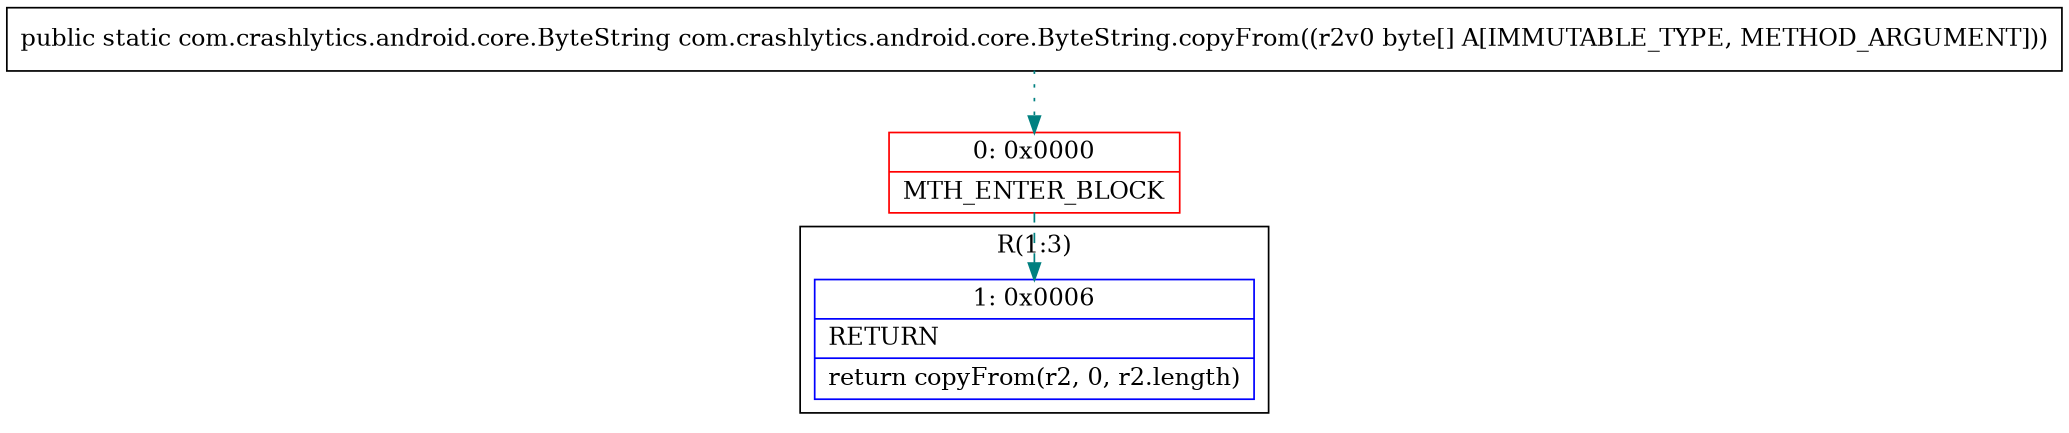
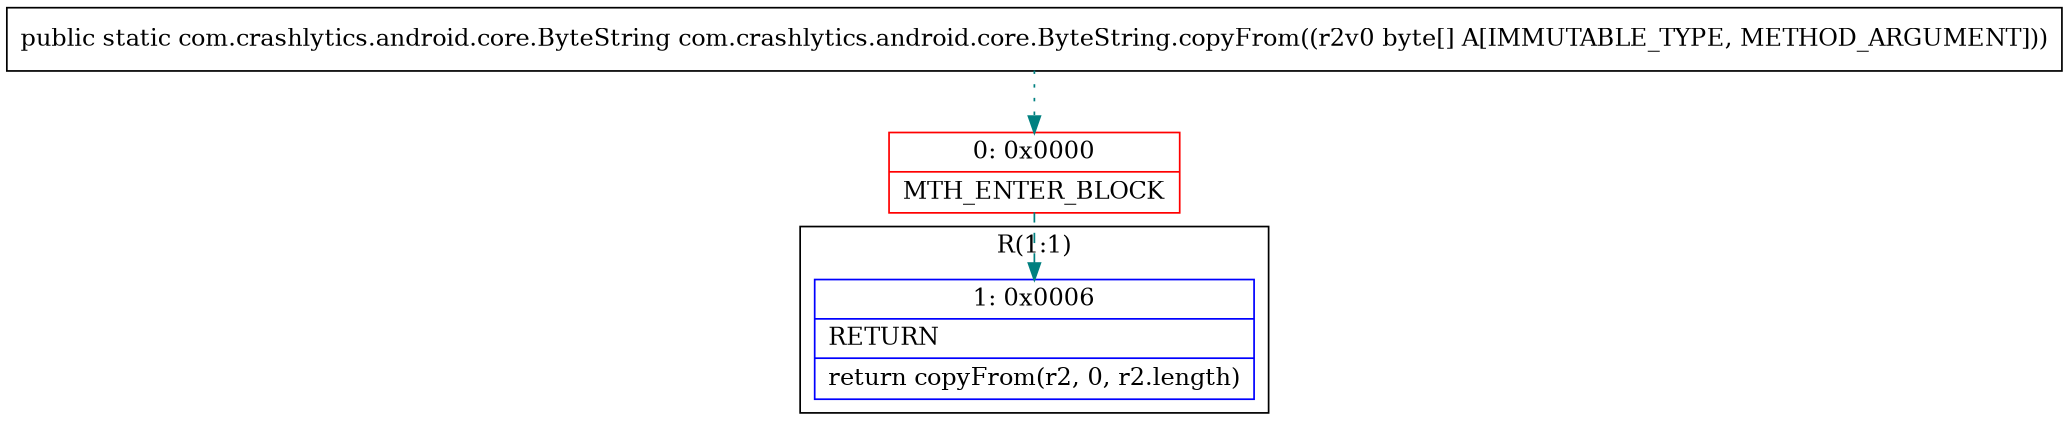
(1034, 246) -> (1034, 246)
